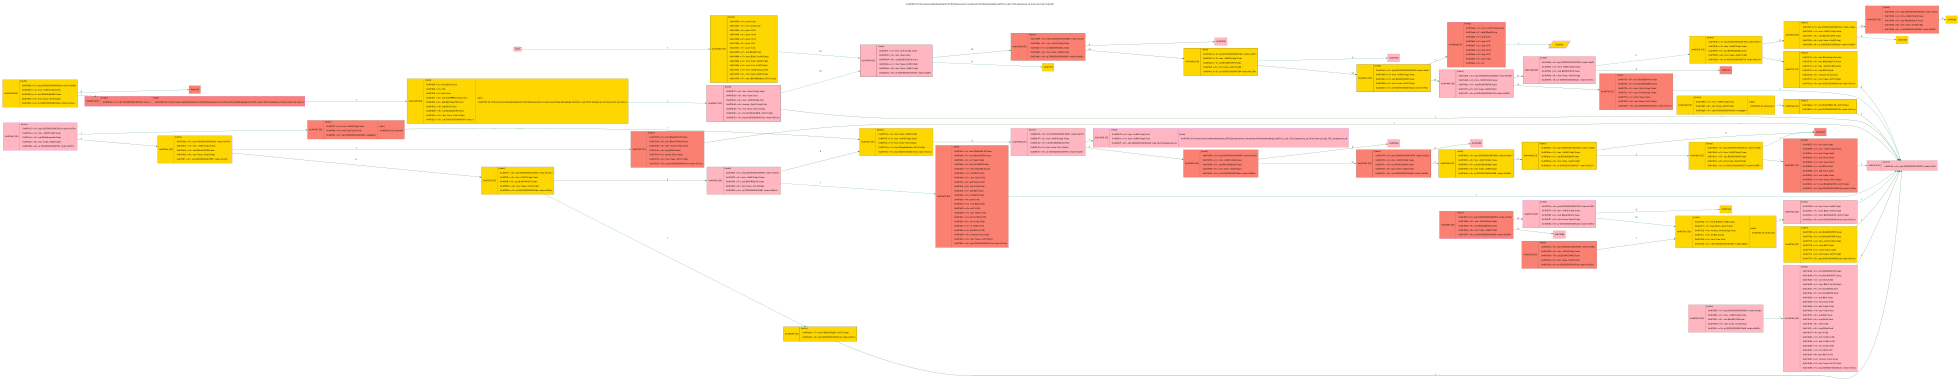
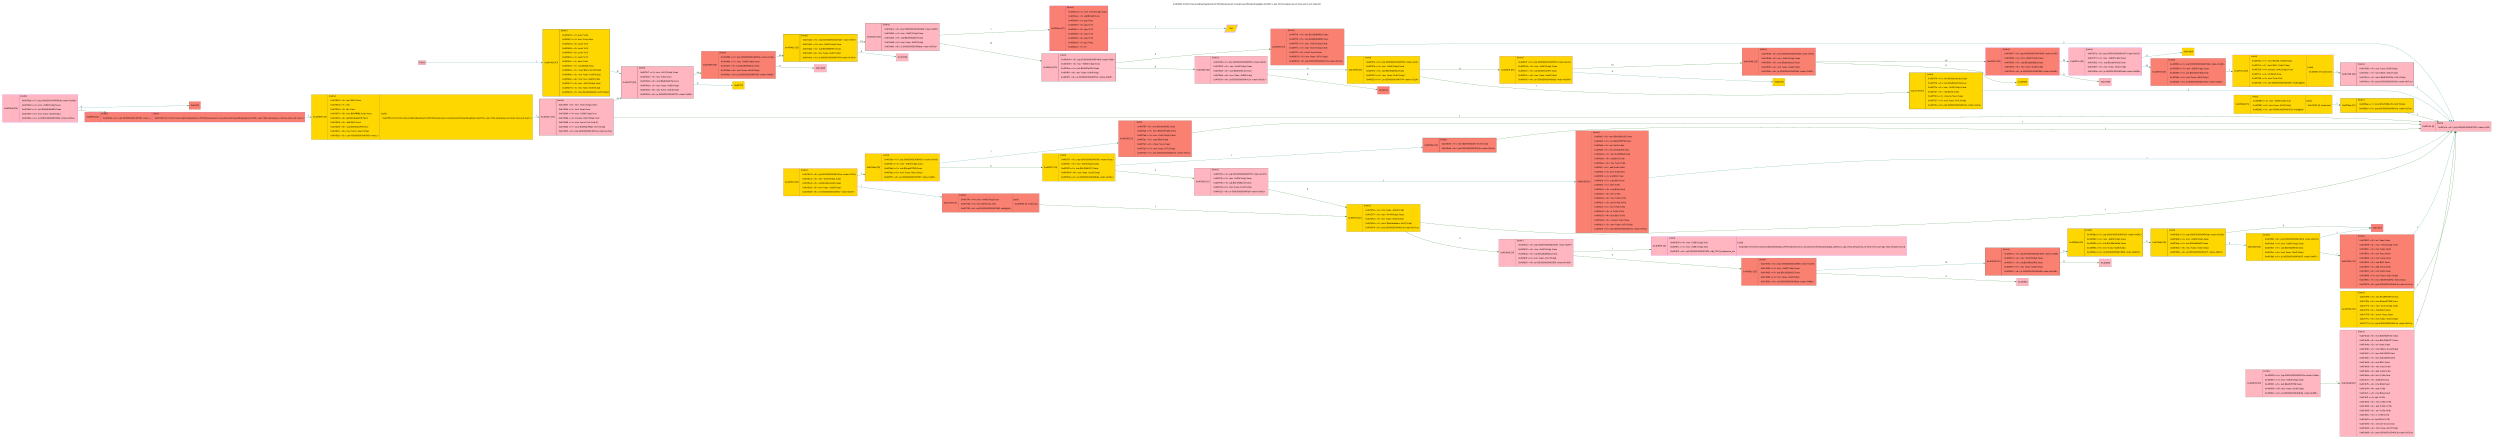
(1559, 45) -> (1231, 28)
none -> (1900, 62)
(1394, 78) -> (902, 37)
(40, 93) -> (40, 108)
(40, 136) -> (820, 182)
(1635, 222) -> (2146, 67)
none -> (1943, 223)
(820, 334) -> (1459, 145)
